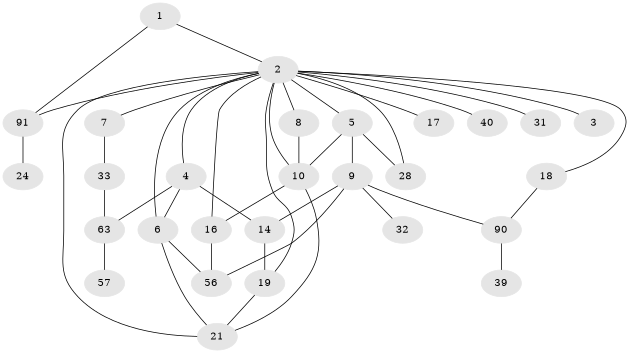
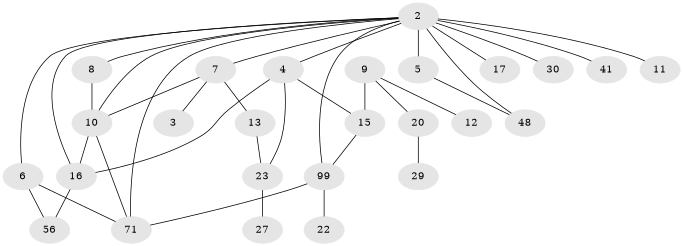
(160, 16) -> none
(447, 85) -> (195, 96)
(23, 123) -> (660, 70)
(487, 123) -> (553, 70)
(541, 123) -> (607, 70)
(326, 150) -> (161, 94)
(352, 150) -> none
(23, 177) -> none
(105, 177) -> (255, 123)
(406, 177) -> (525, 123)
(547, 177) -> none
(172, 203) -> (191, 141)
(105, 230) -> (263, 177)
(265, 230) -> (365, 123)
none -> (324, 230)
(403, 230) -> (472, 123)
(501, 230) -> (418, 123)
(299, 237) -> none
(105, 283) -> (263, 230)
(265, 283) -> (324, 177)
(501, 283) -> (418, 177)
(217, 337) -> (131, 230)
